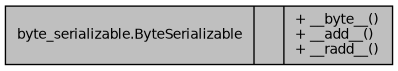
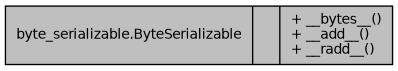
(337, 20) -> (336, 20)
